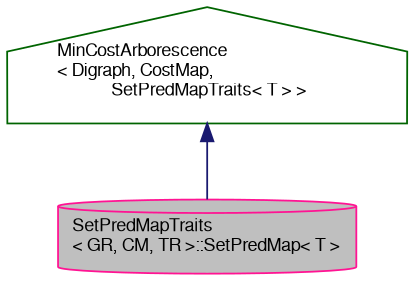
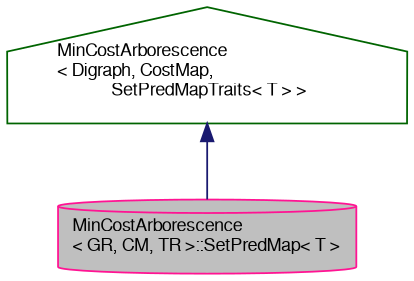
(207, 237) -> (207, 237)
